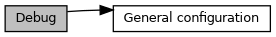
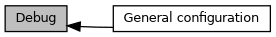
(84, 11) -> (97, 27)
